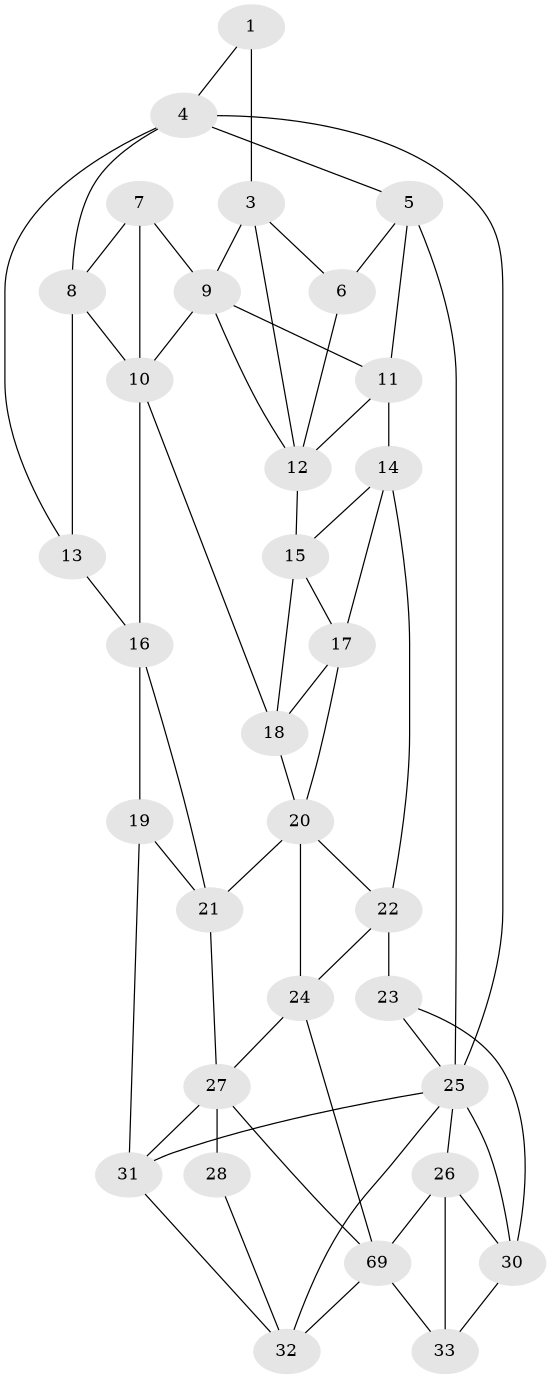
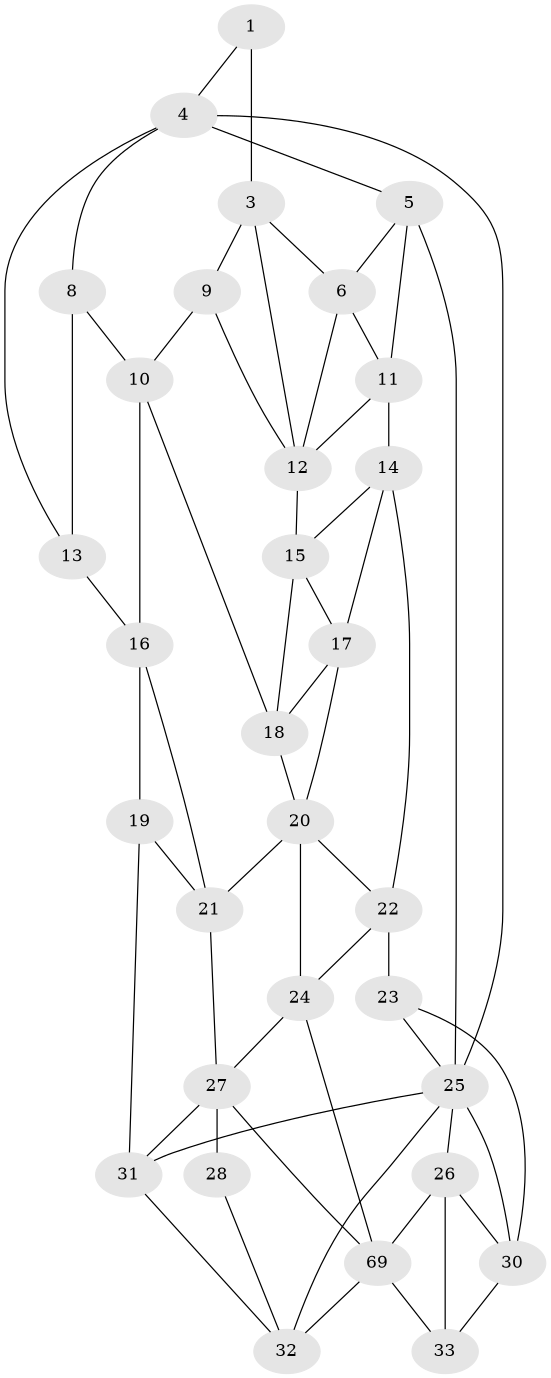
(140, 204) -> none
(298, 336) -> (365, 336)
